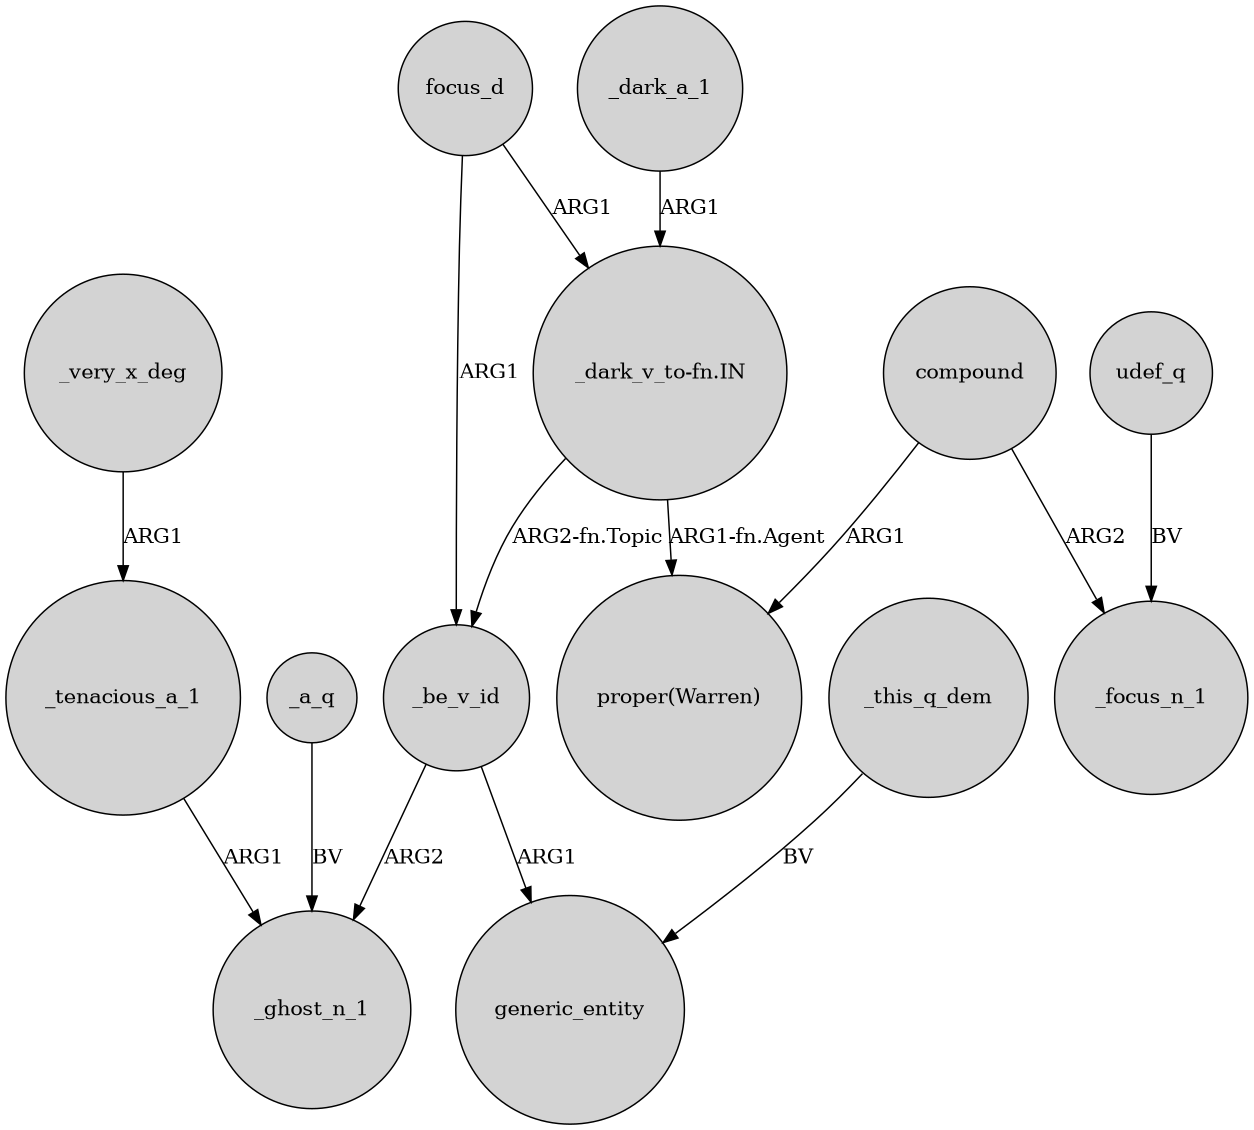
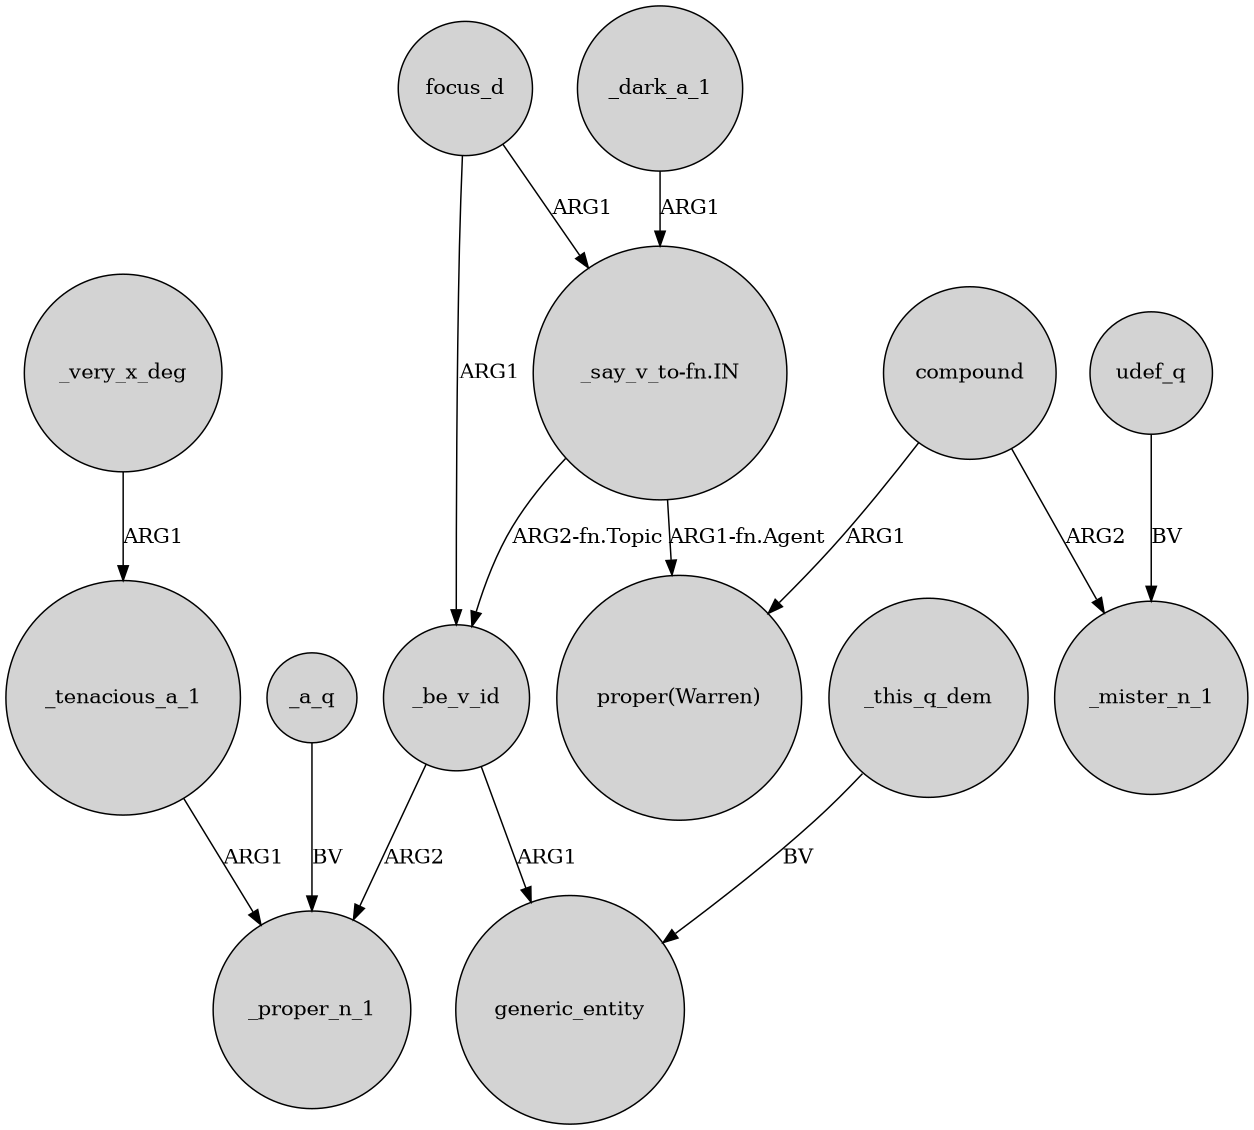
(660, 373) -> (660, 373)
(1151, 698) -> (1151, 698)
(312, 1010) -> (312, 1010)
